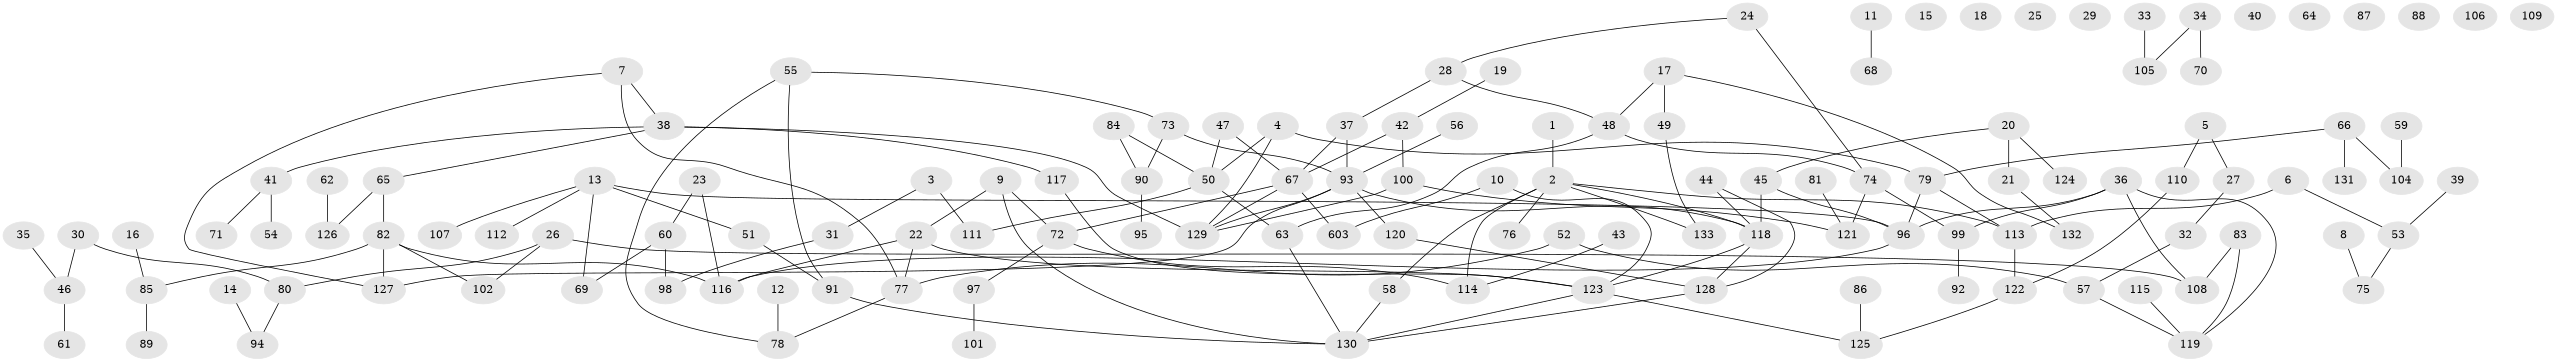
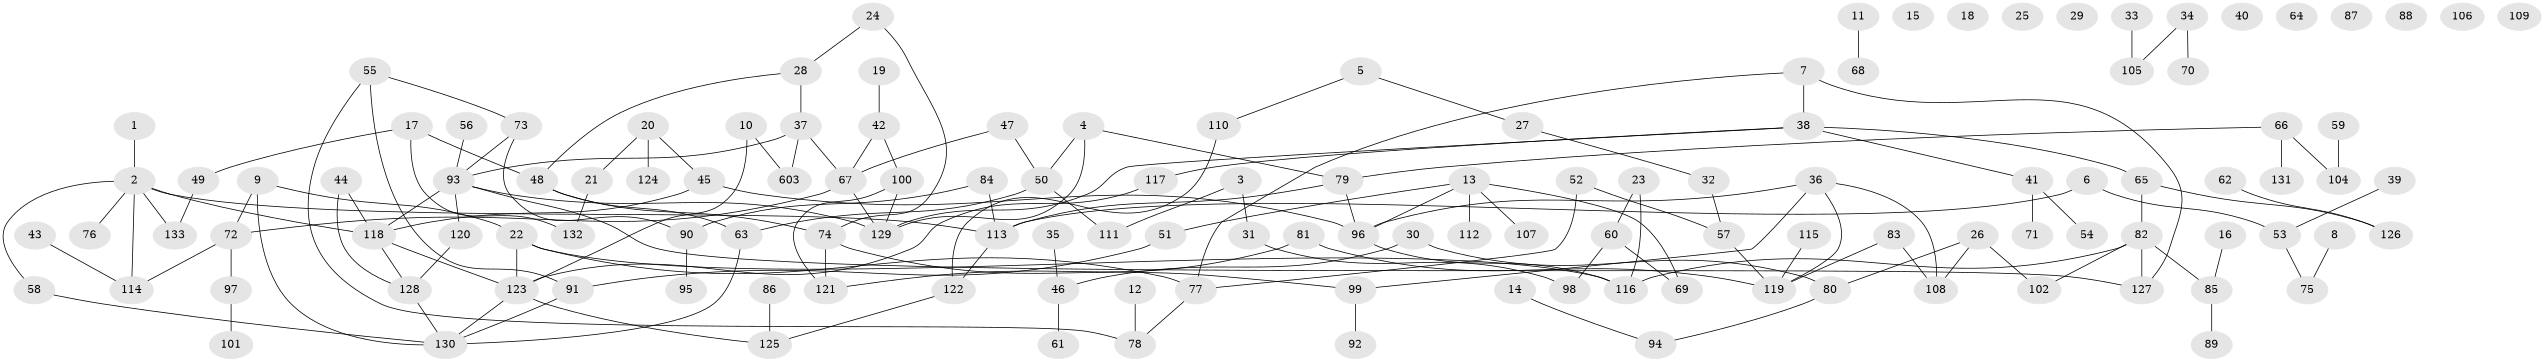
(1161, 153) -> (992, 208)
(1319, 213) -> (795, 153)
none -> (1536, 270)
